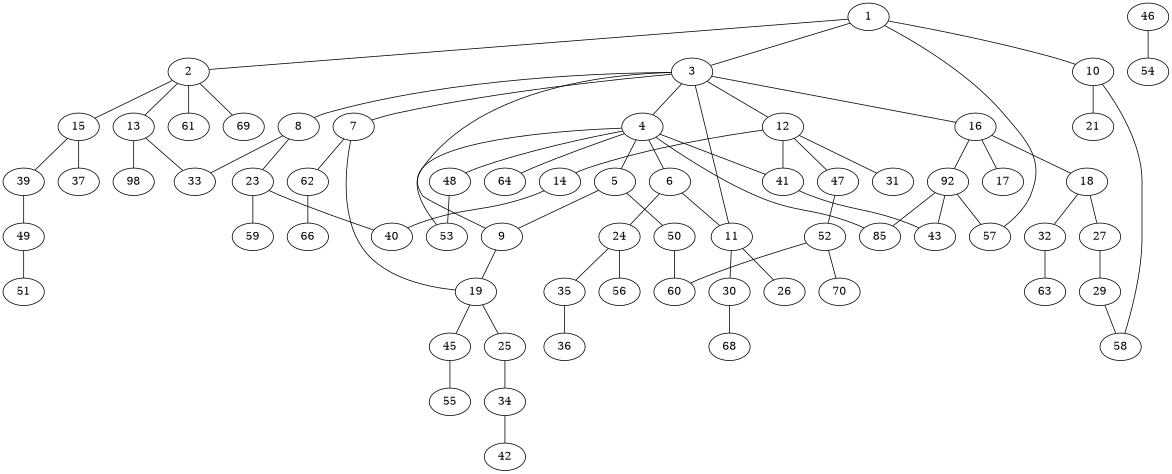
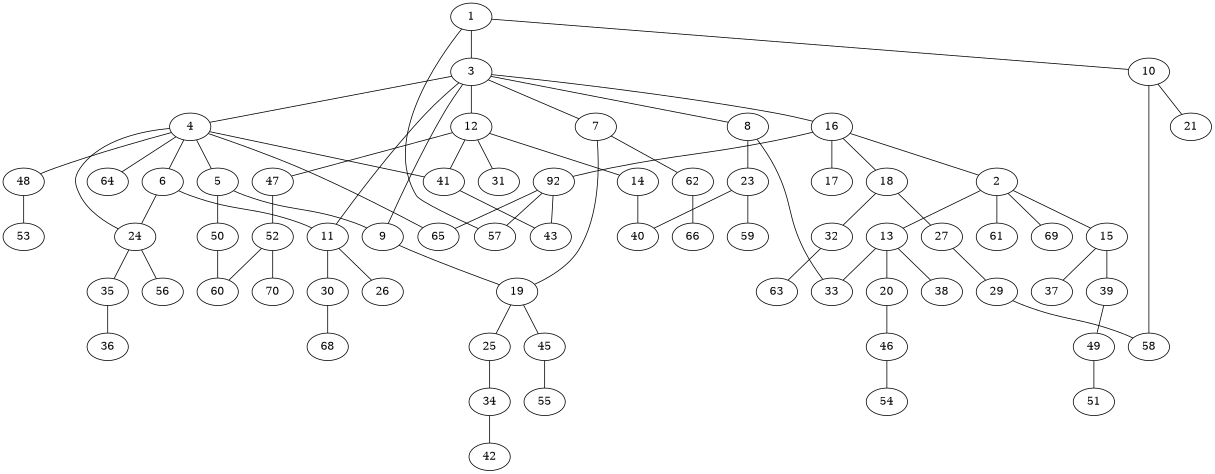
(529, 44) -> (914, 154)
(488, 142) -> (84, 164)
(134, 182) -> (942, 292)
(880, 237) -> (438, 237)
none -> (887, 292)
